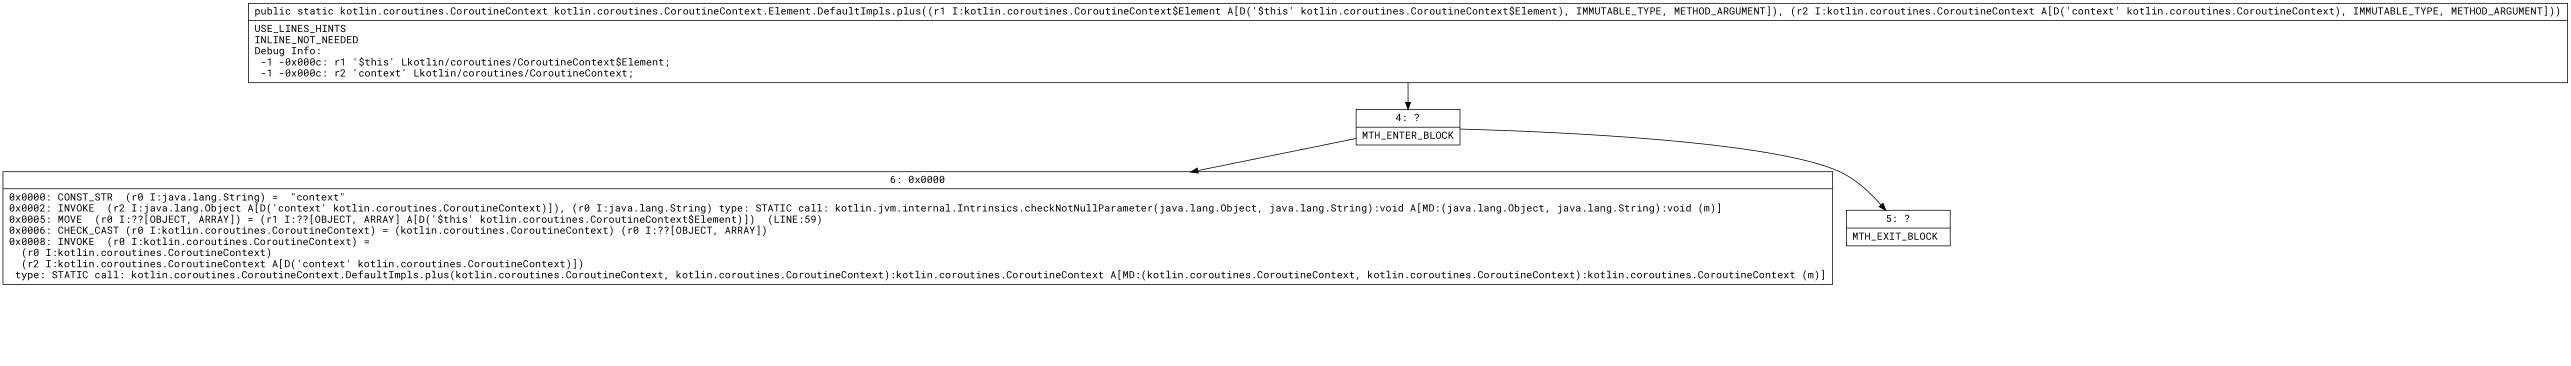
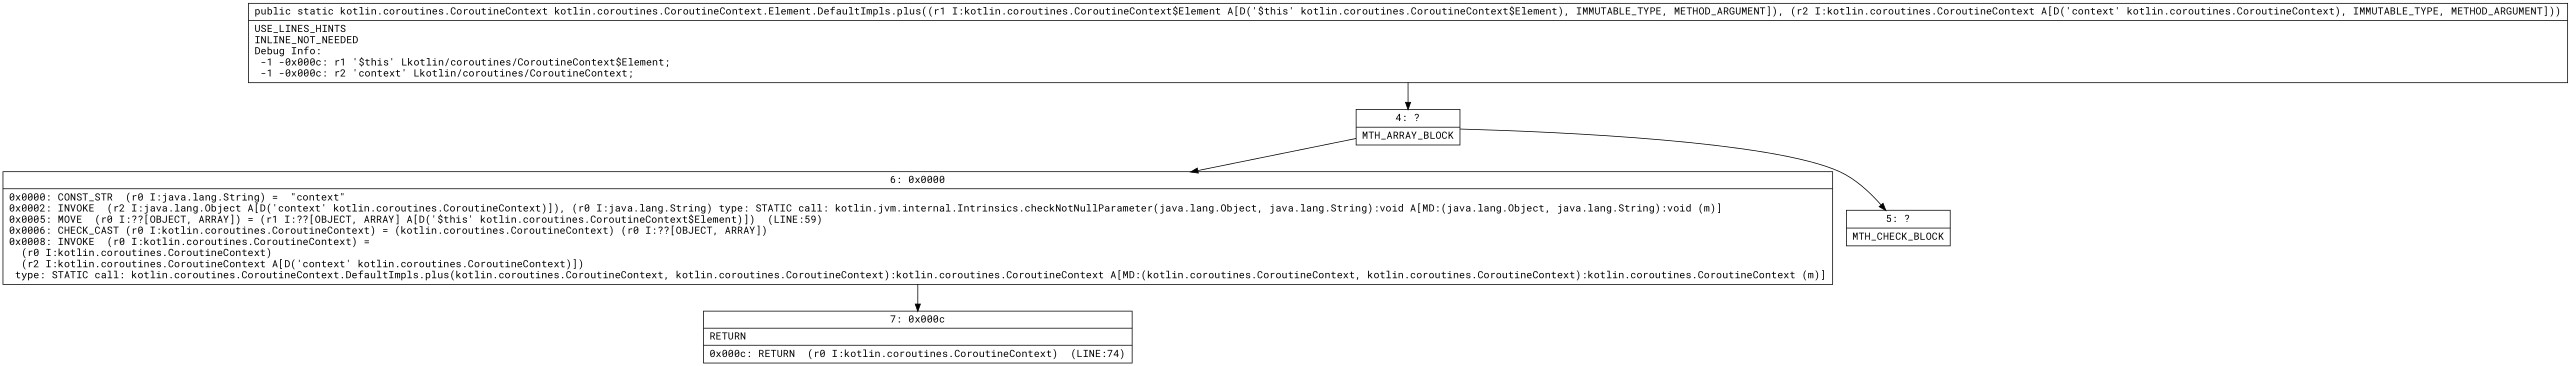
(1408, 136) -> (1408, 136)
(1895, 237) -> (1898, 237)
none -> (918, 337)
